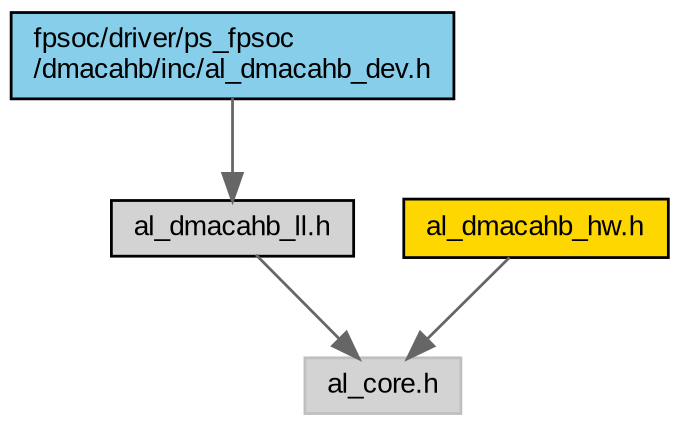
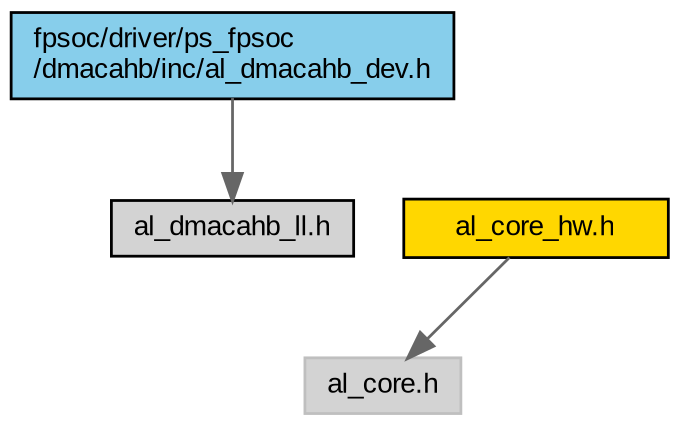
(536, 228) -> (536, 228)
(298, 297) -> none
